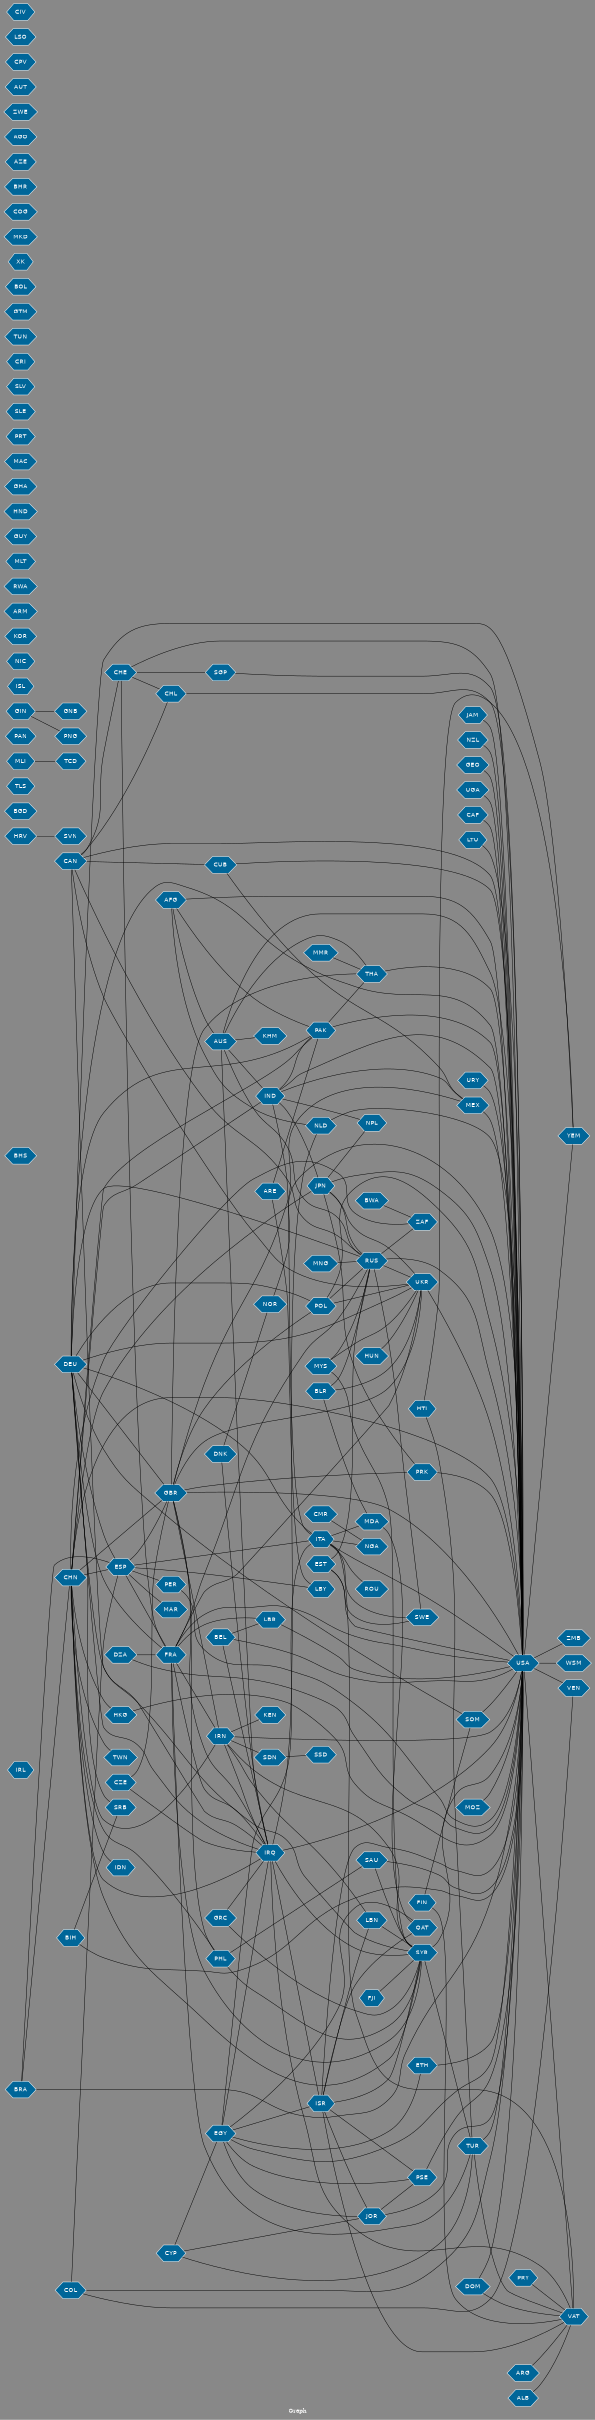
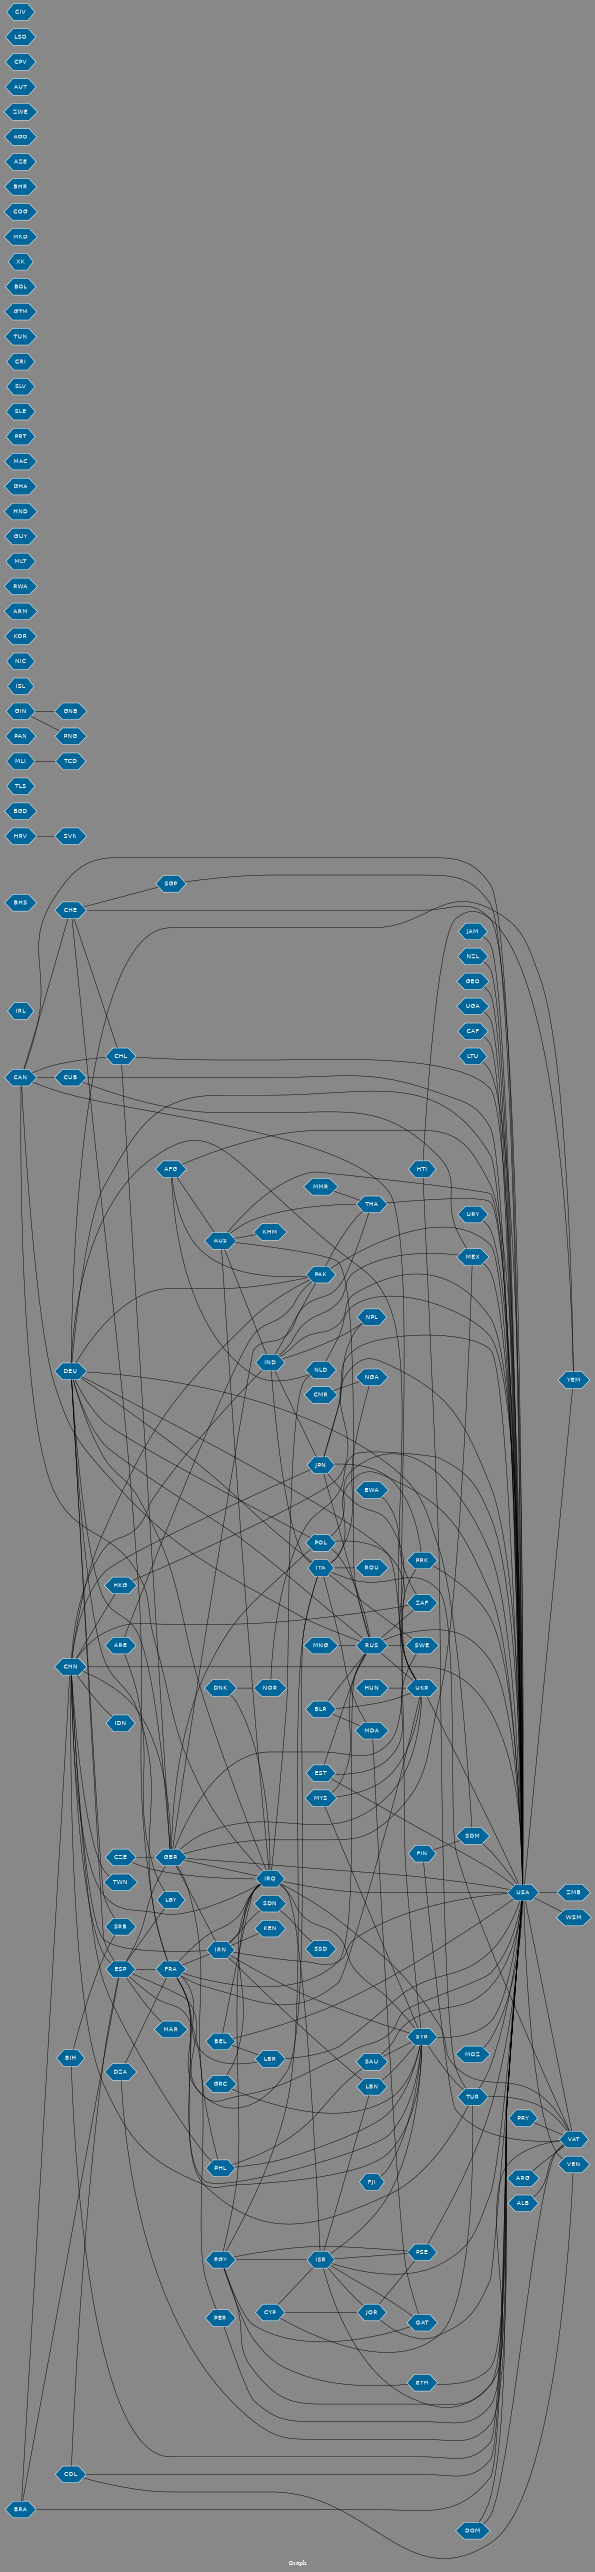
none -> (146, 1457)
(196, 2193) -> (296, 2286)
(276, 2202) -> none
